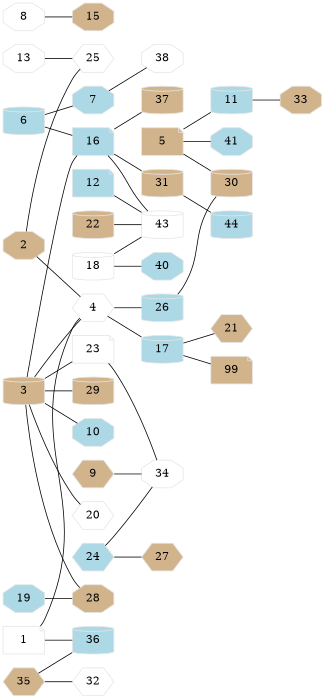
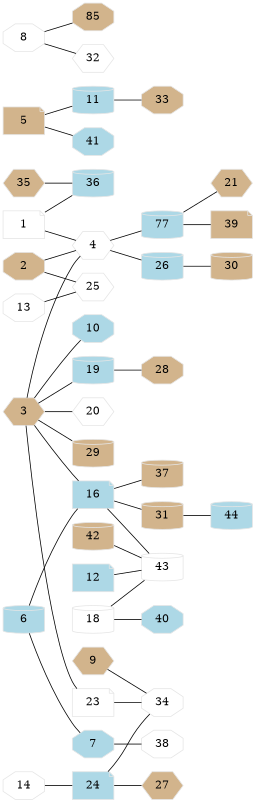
(93, 17) -> (93, 17)
(197, 162) -> none
(93, 225) -> (93, 536)
(162, 349) -> (162, 225)
(232, 370) -> (232, 225)
(24, 391) -> (24, 412)
(42, 500) -> (55, 393)
(93, 557) -> (93, 786)
(24, 599) -> (93, 370)
(59, 682) -> (60, 49)
none -> (24, 786)
